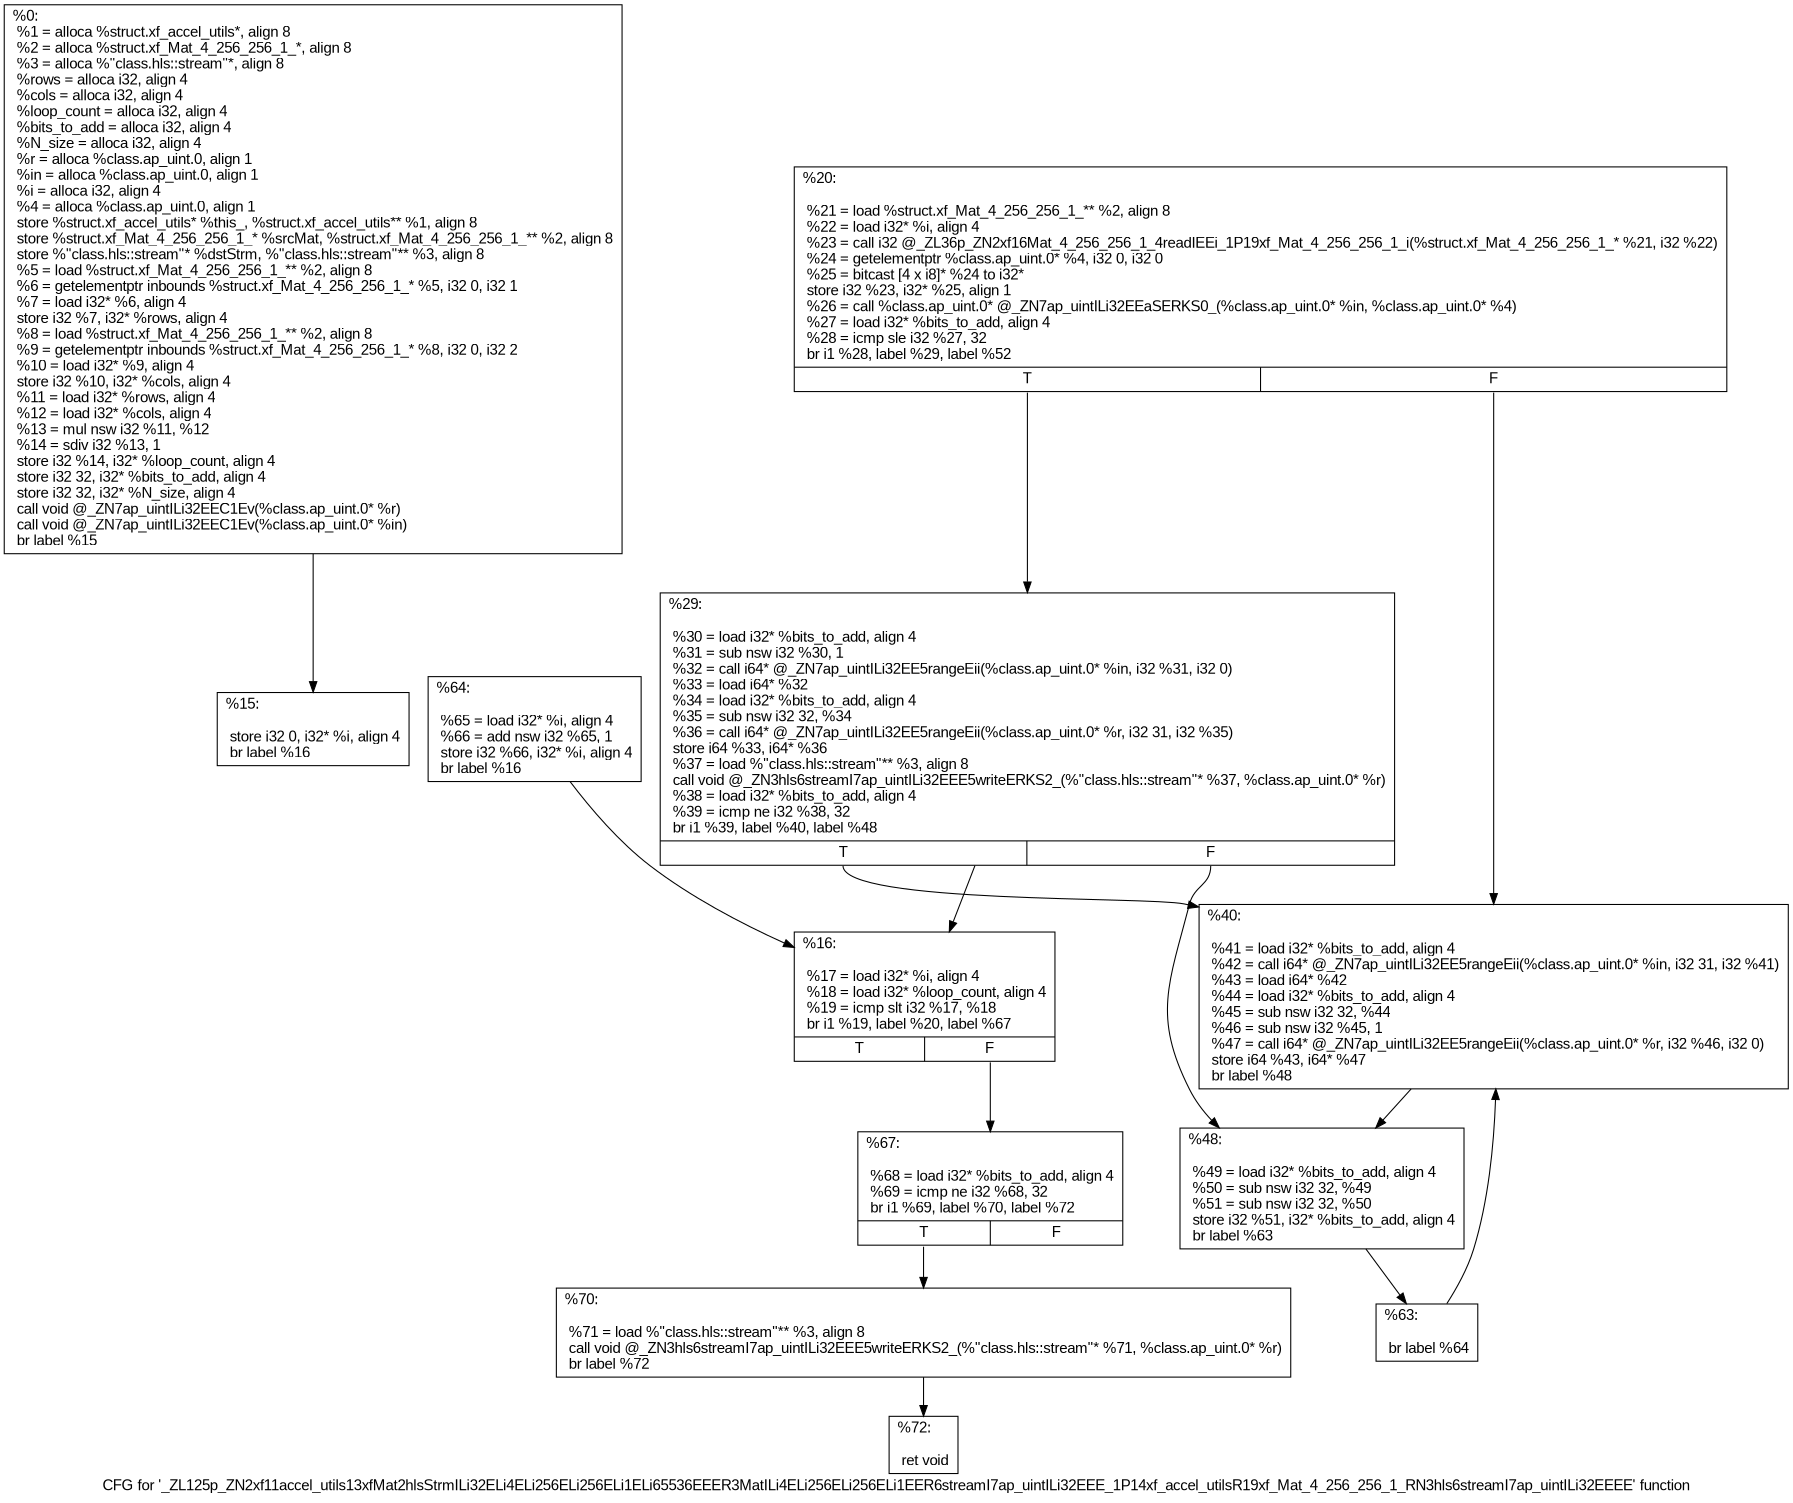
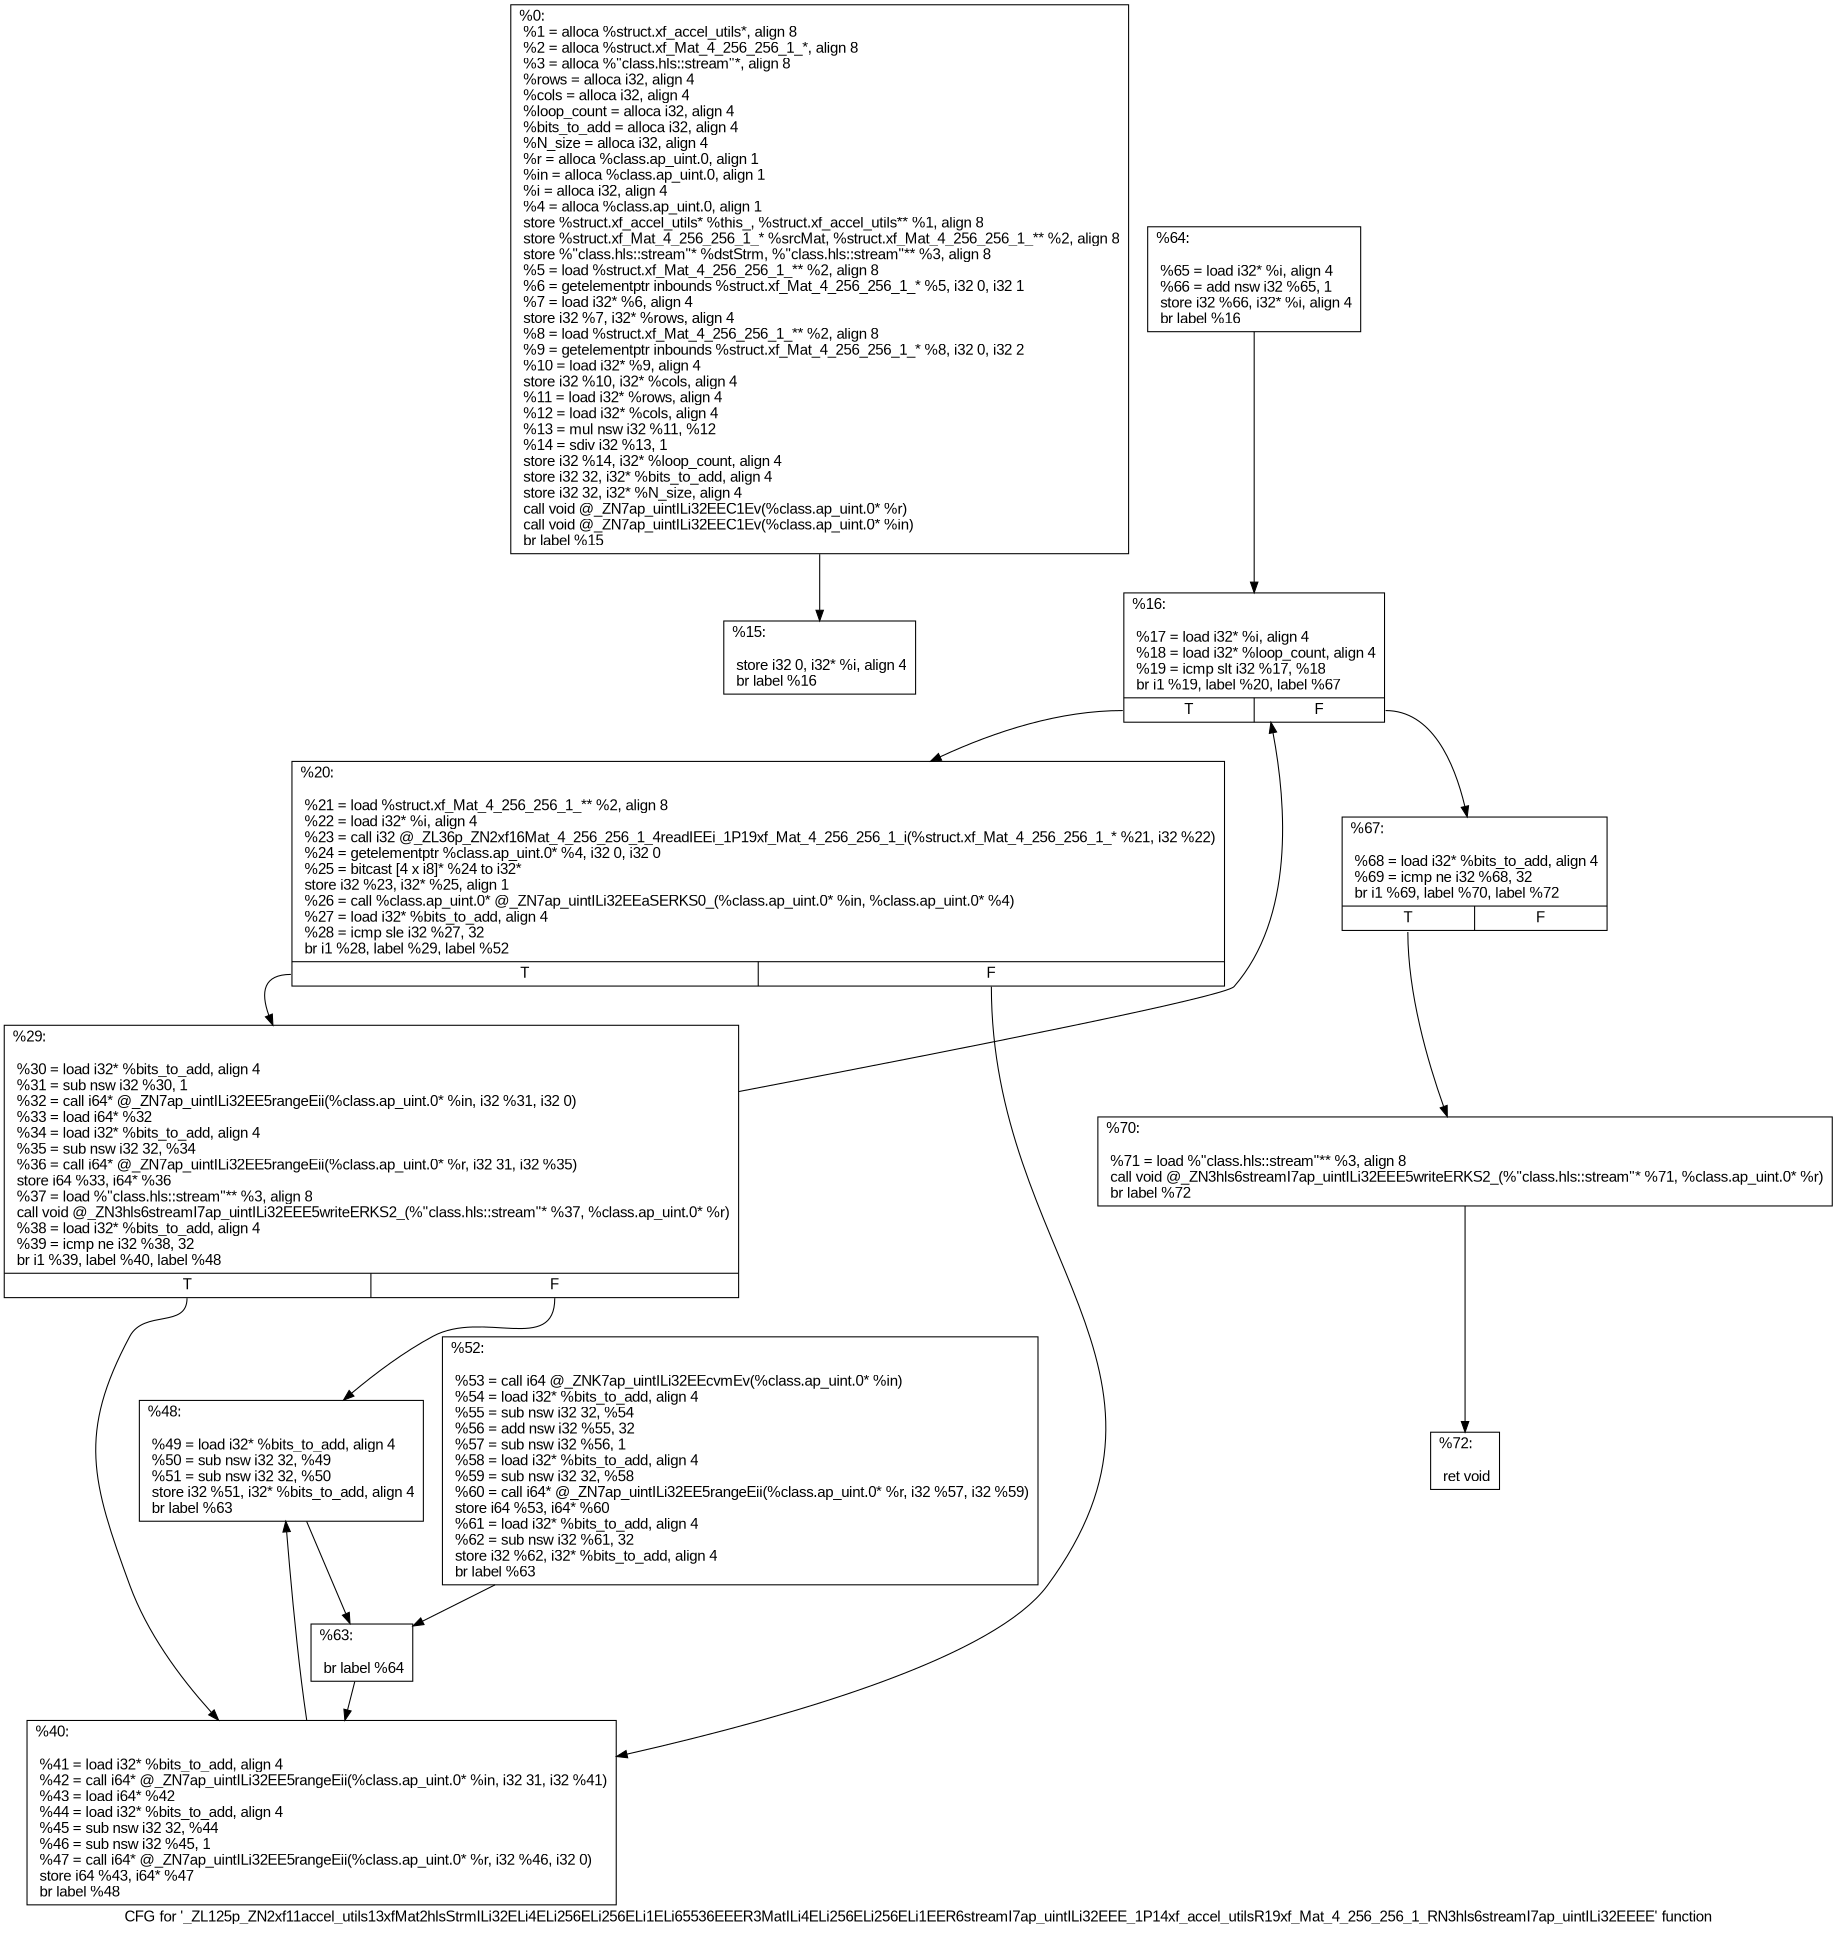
none -> (1029, 724)
none -> (740, 1461)
